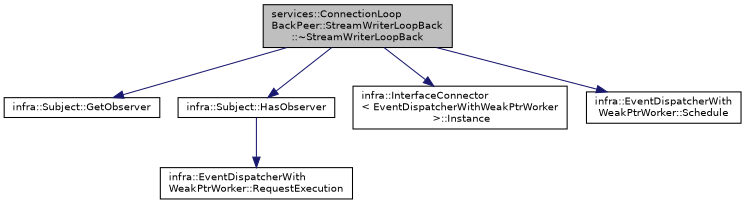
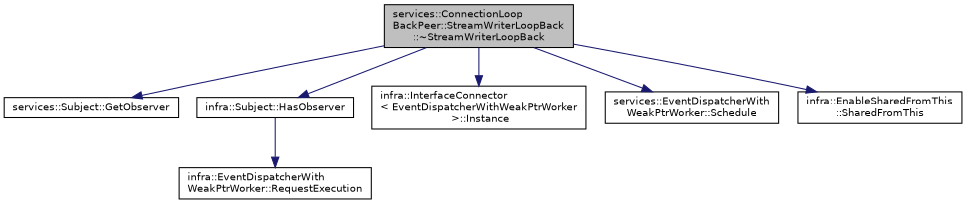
(82, 108) -> (91, 108)
(664, 108) -> (692, 108)
none -> (880, 108)
